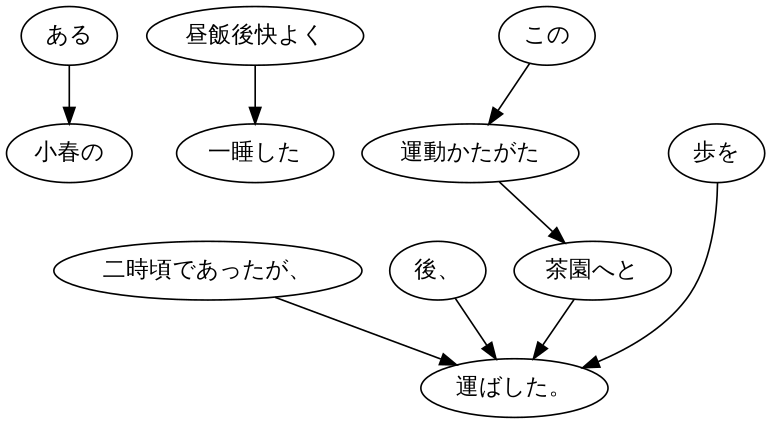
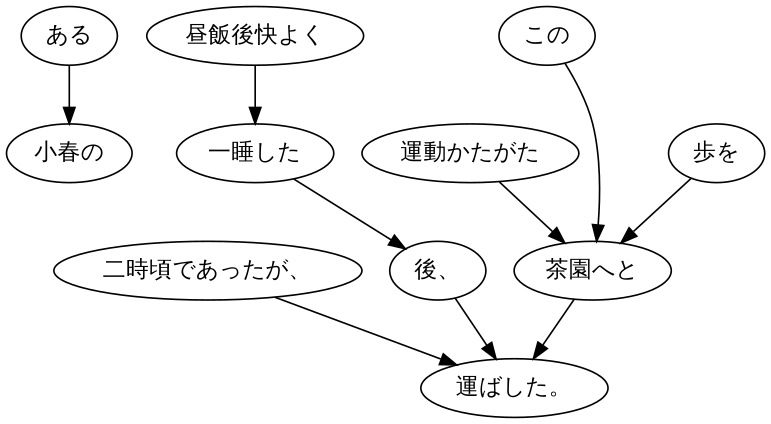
(514, 87) -> (596, 141)
none -> (343, 210)
(690, 294) -> (662, 205)
